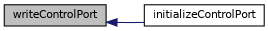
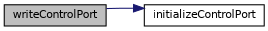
(131, 23) -> (120, 8)
